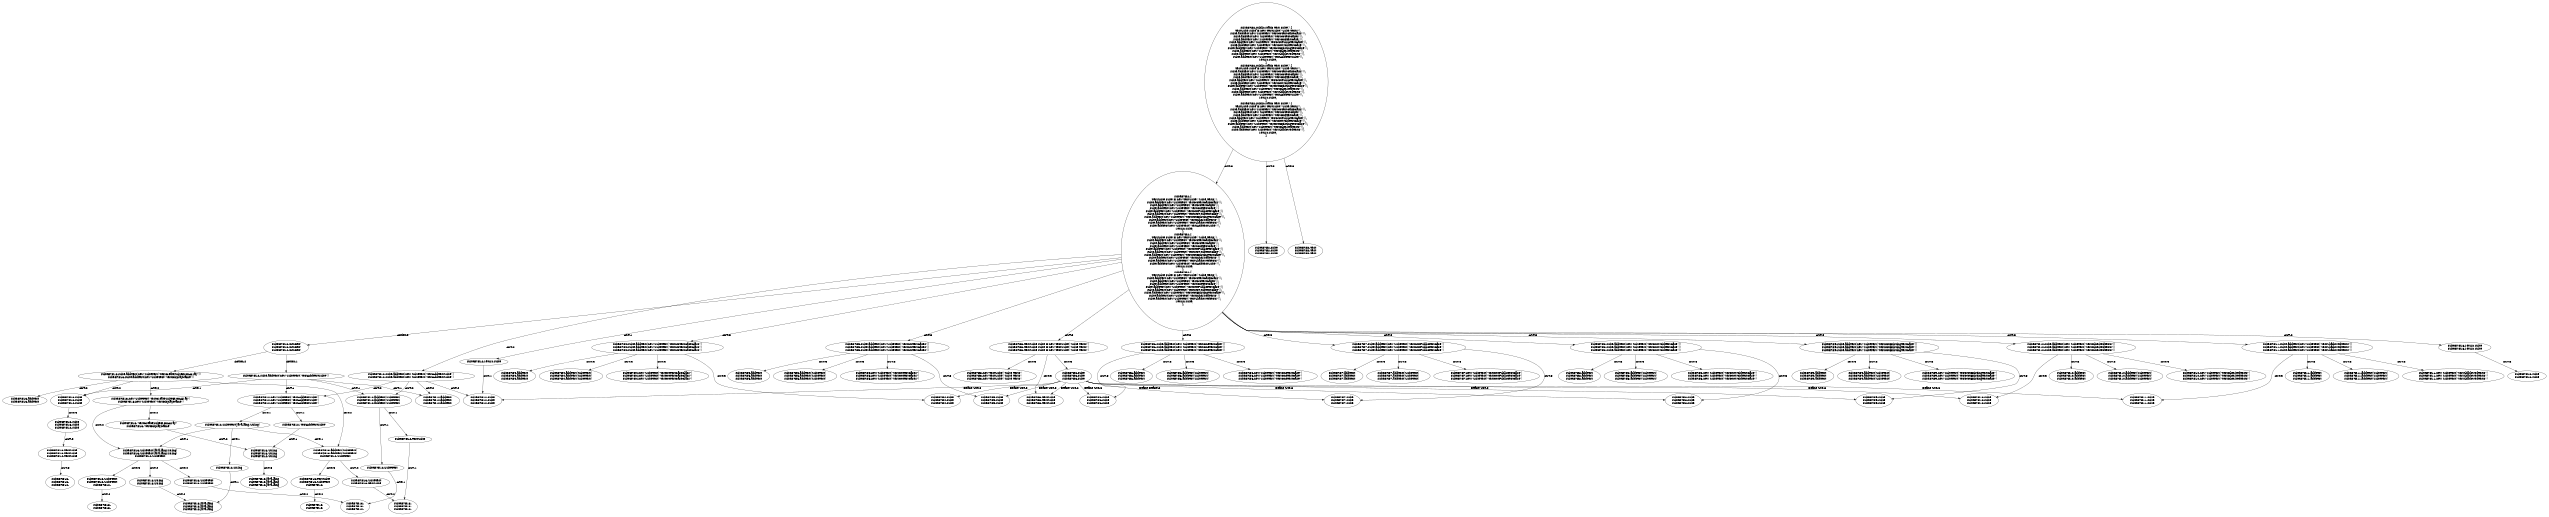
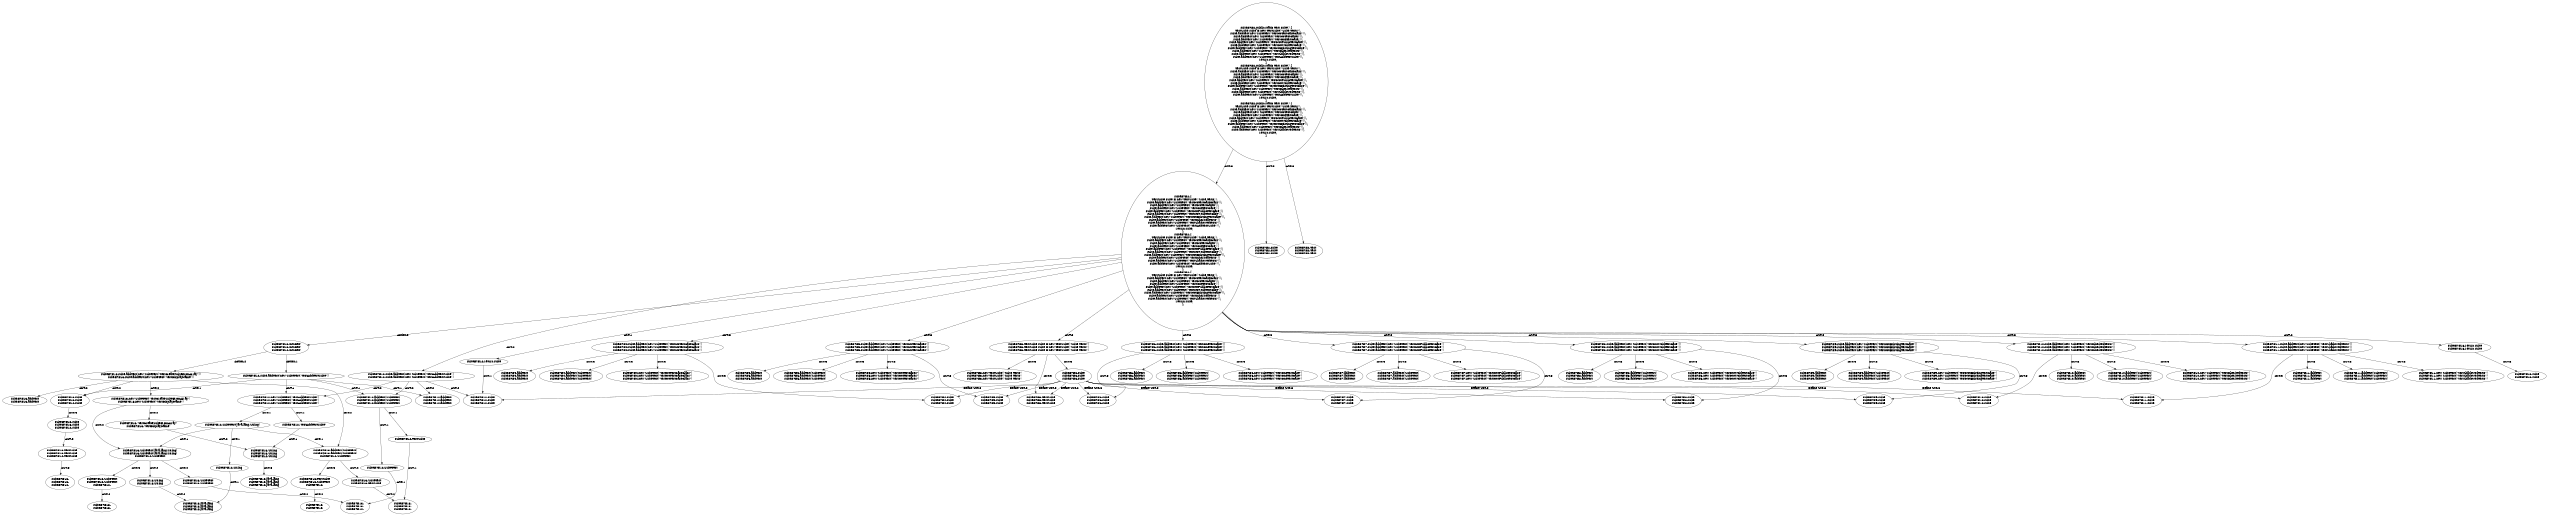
(1150, 388) -> (1150, 388)
